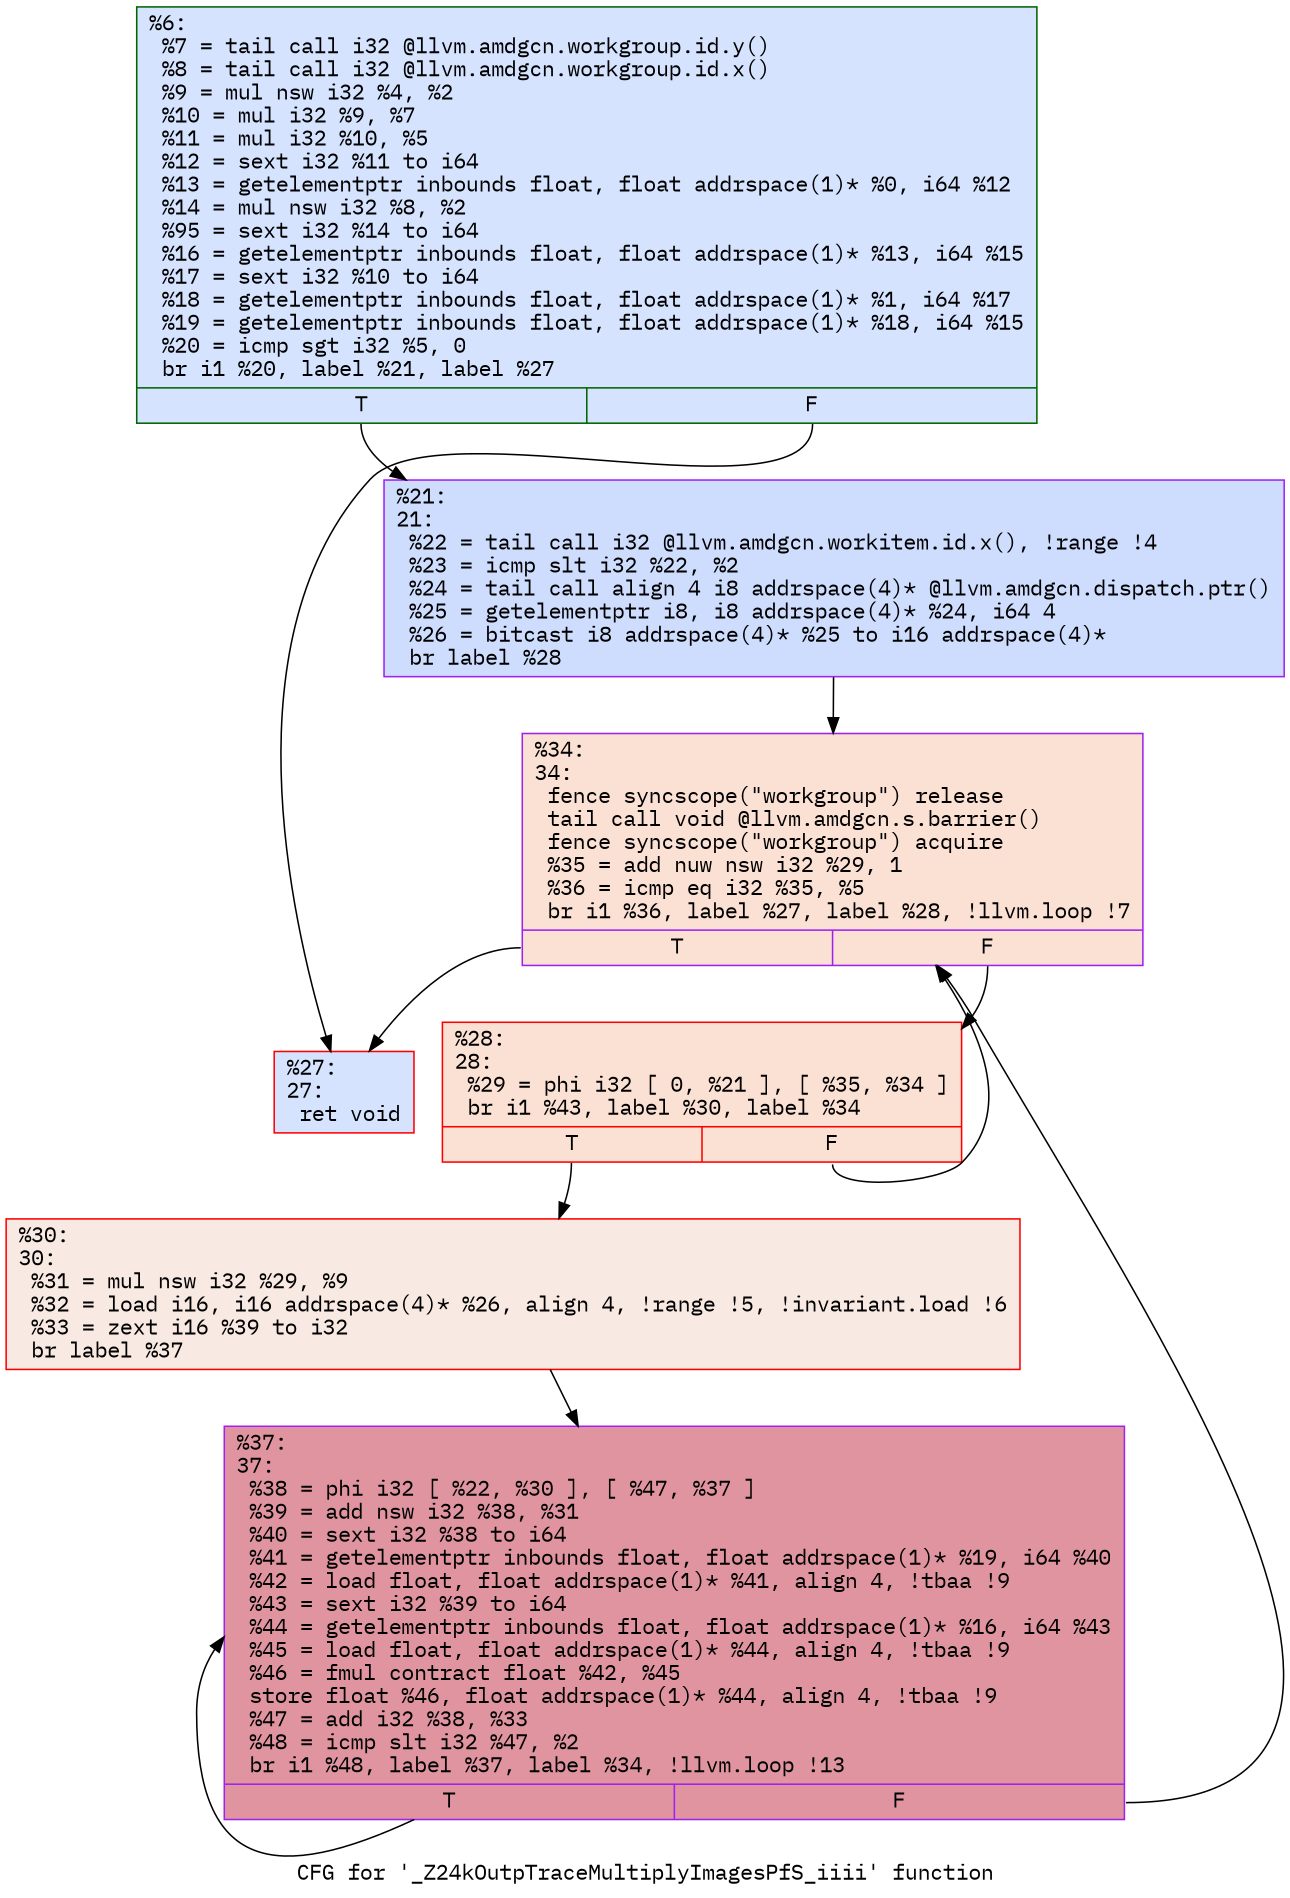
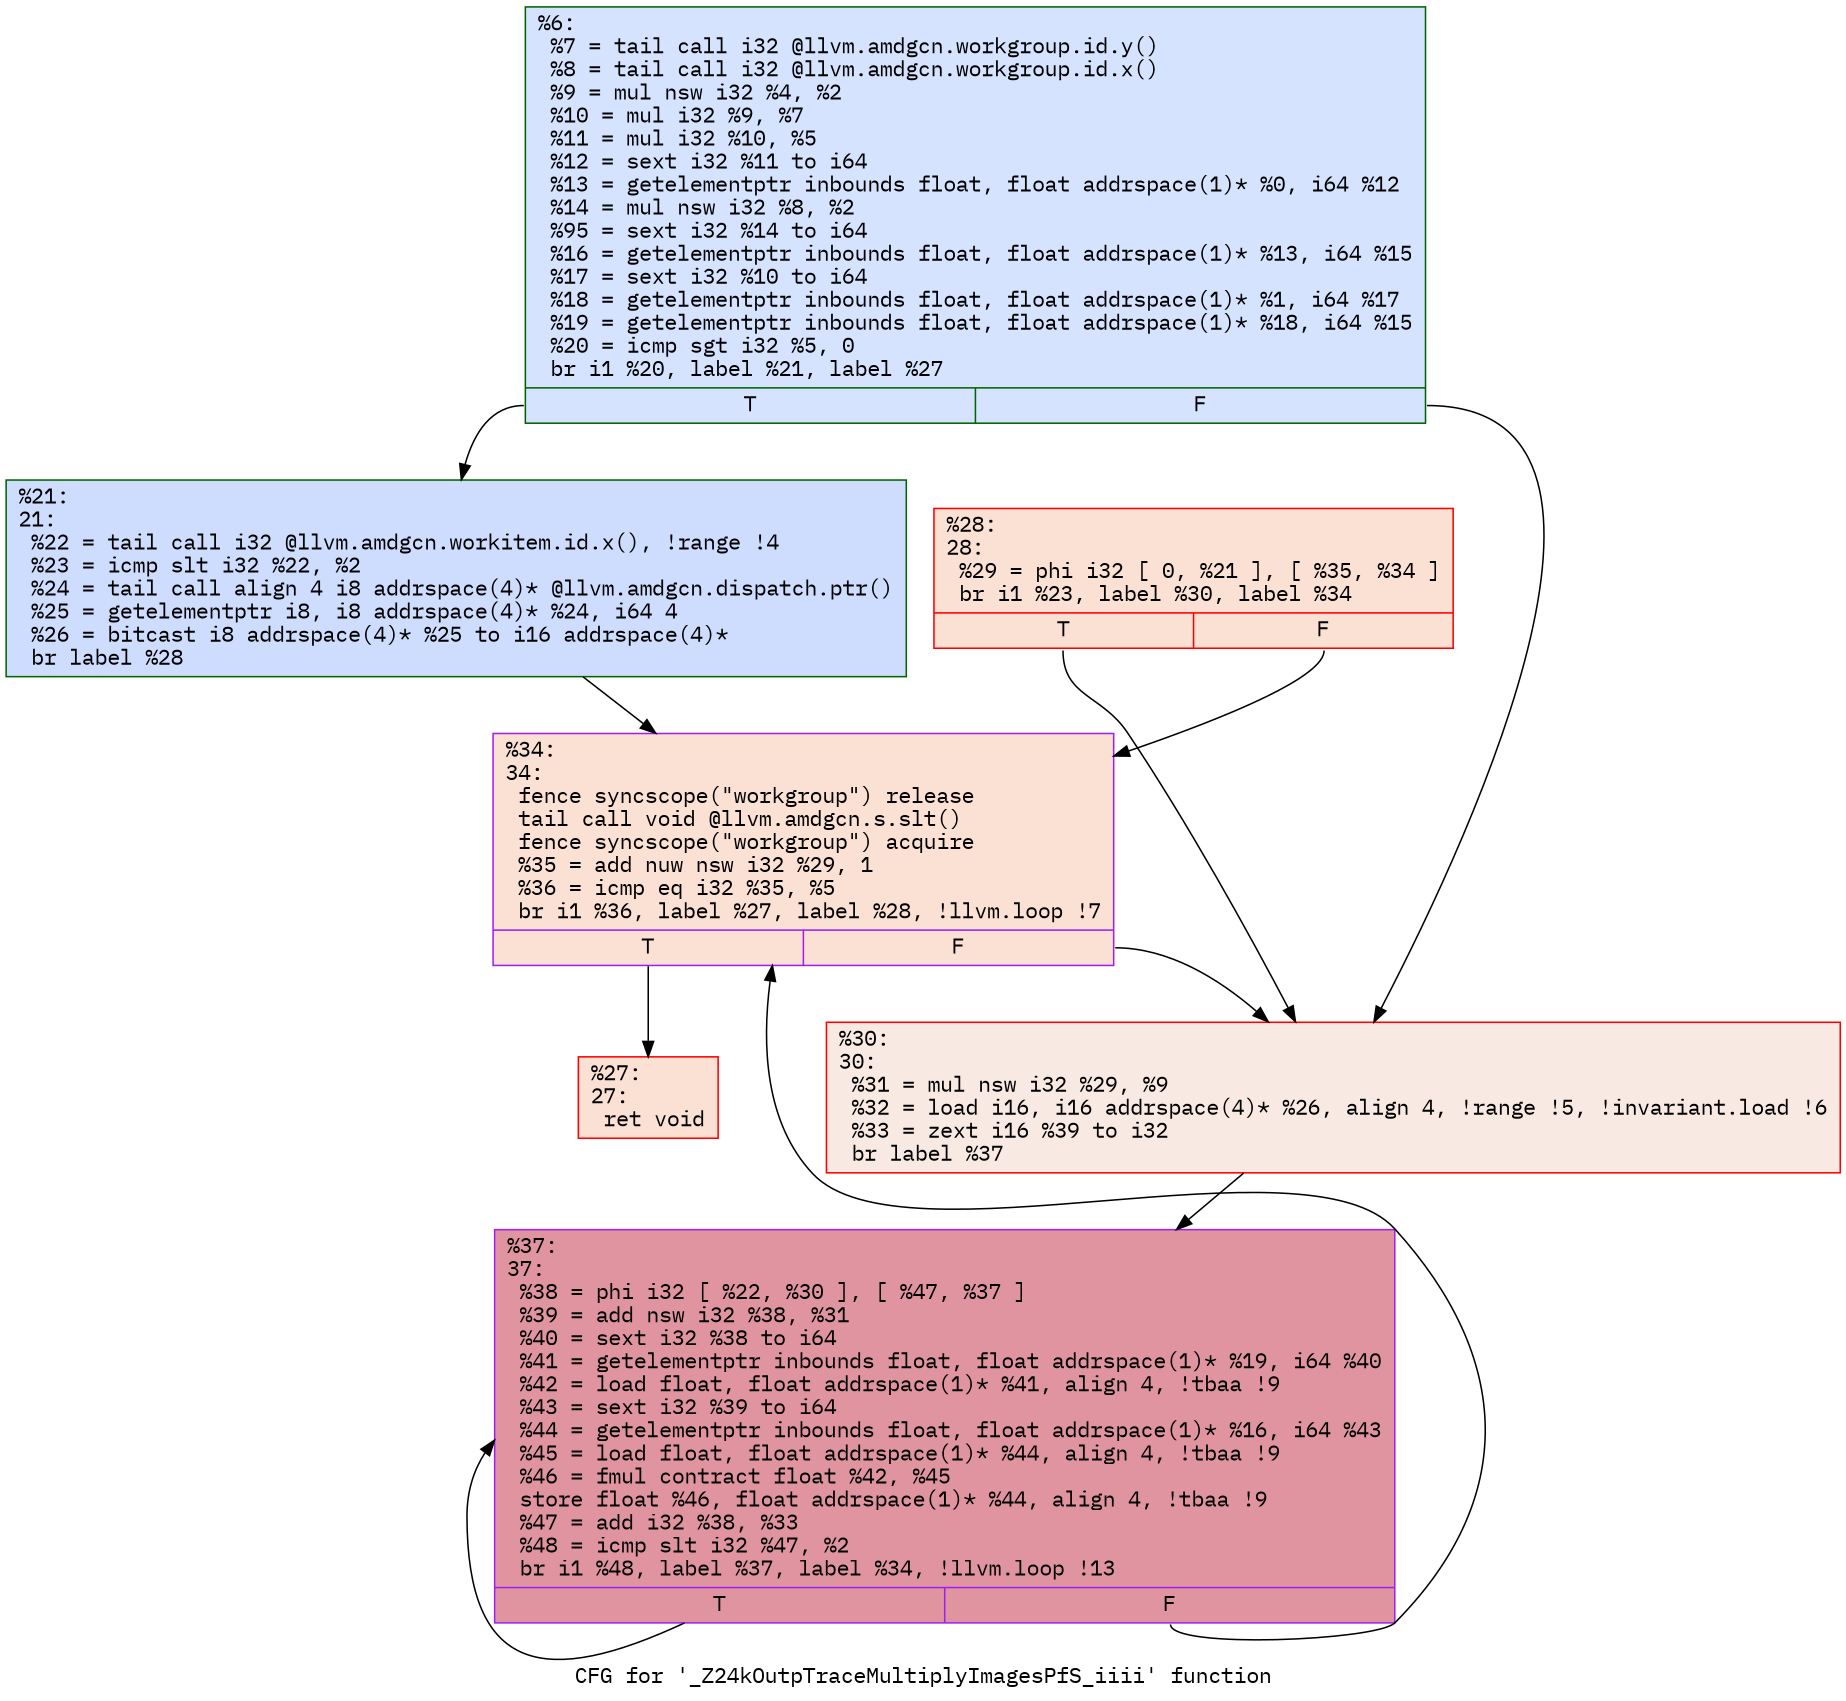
(337, 527) -> (1516, 685)
(834, 578) -> (456, 578)
(789, 820) -> (734, 820)
(984, 993) -> (1191, 967)
(344, 1092) -> (648, 1098)
(658, 1108) -> (1150, 595)
